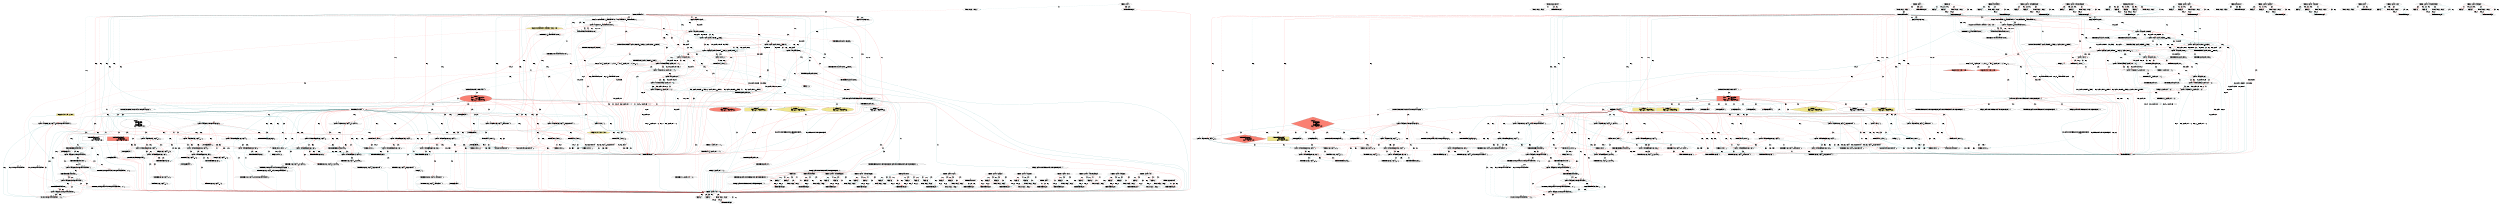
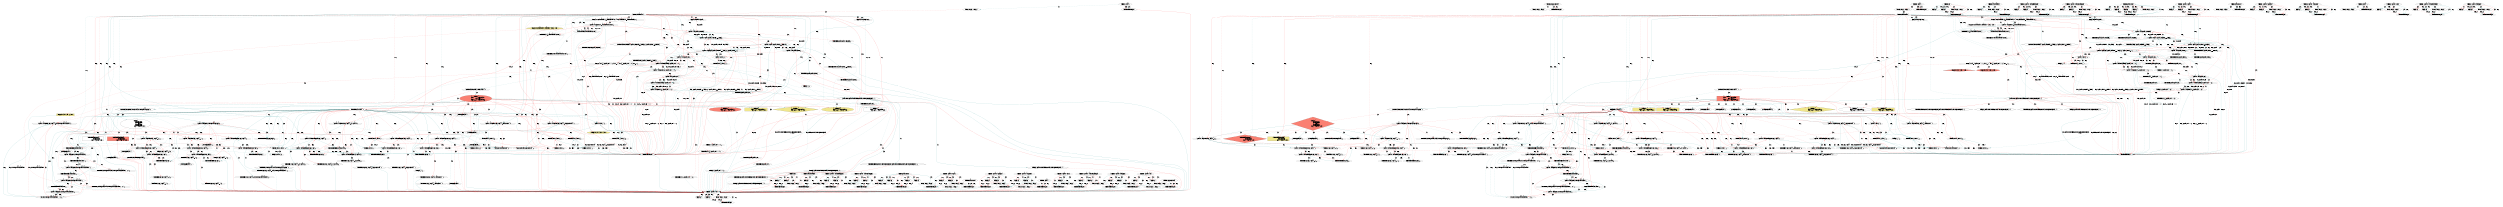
(926, 181) -> none
